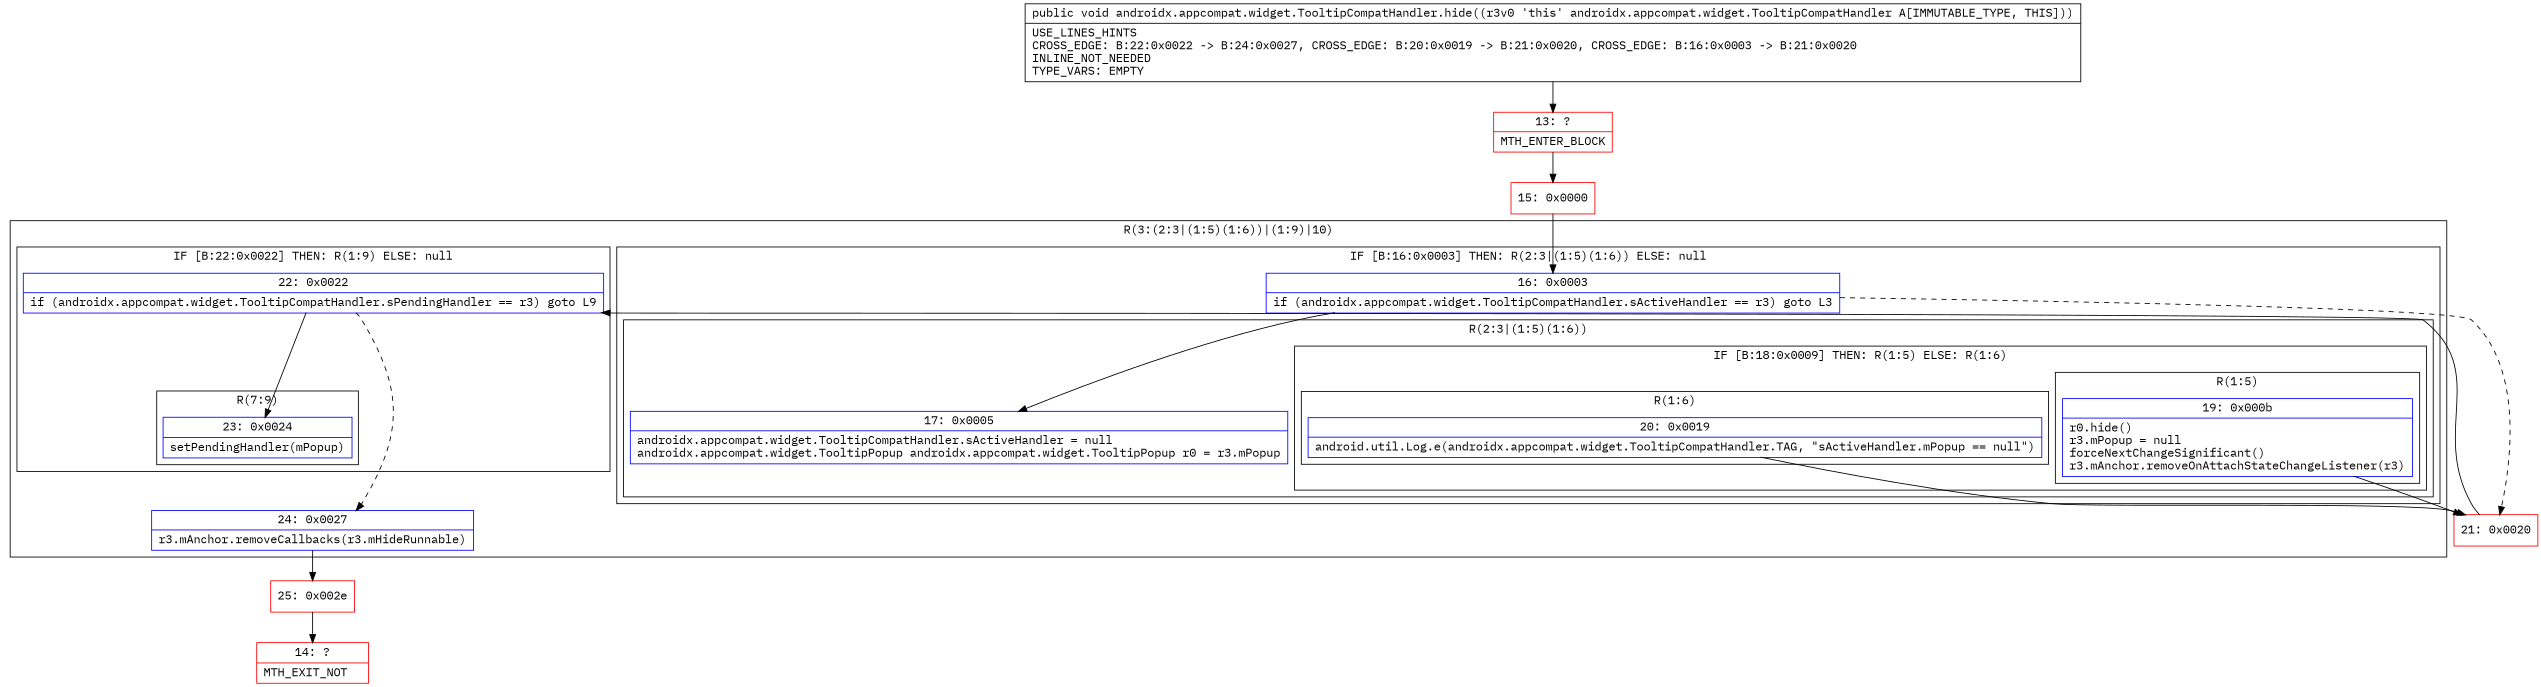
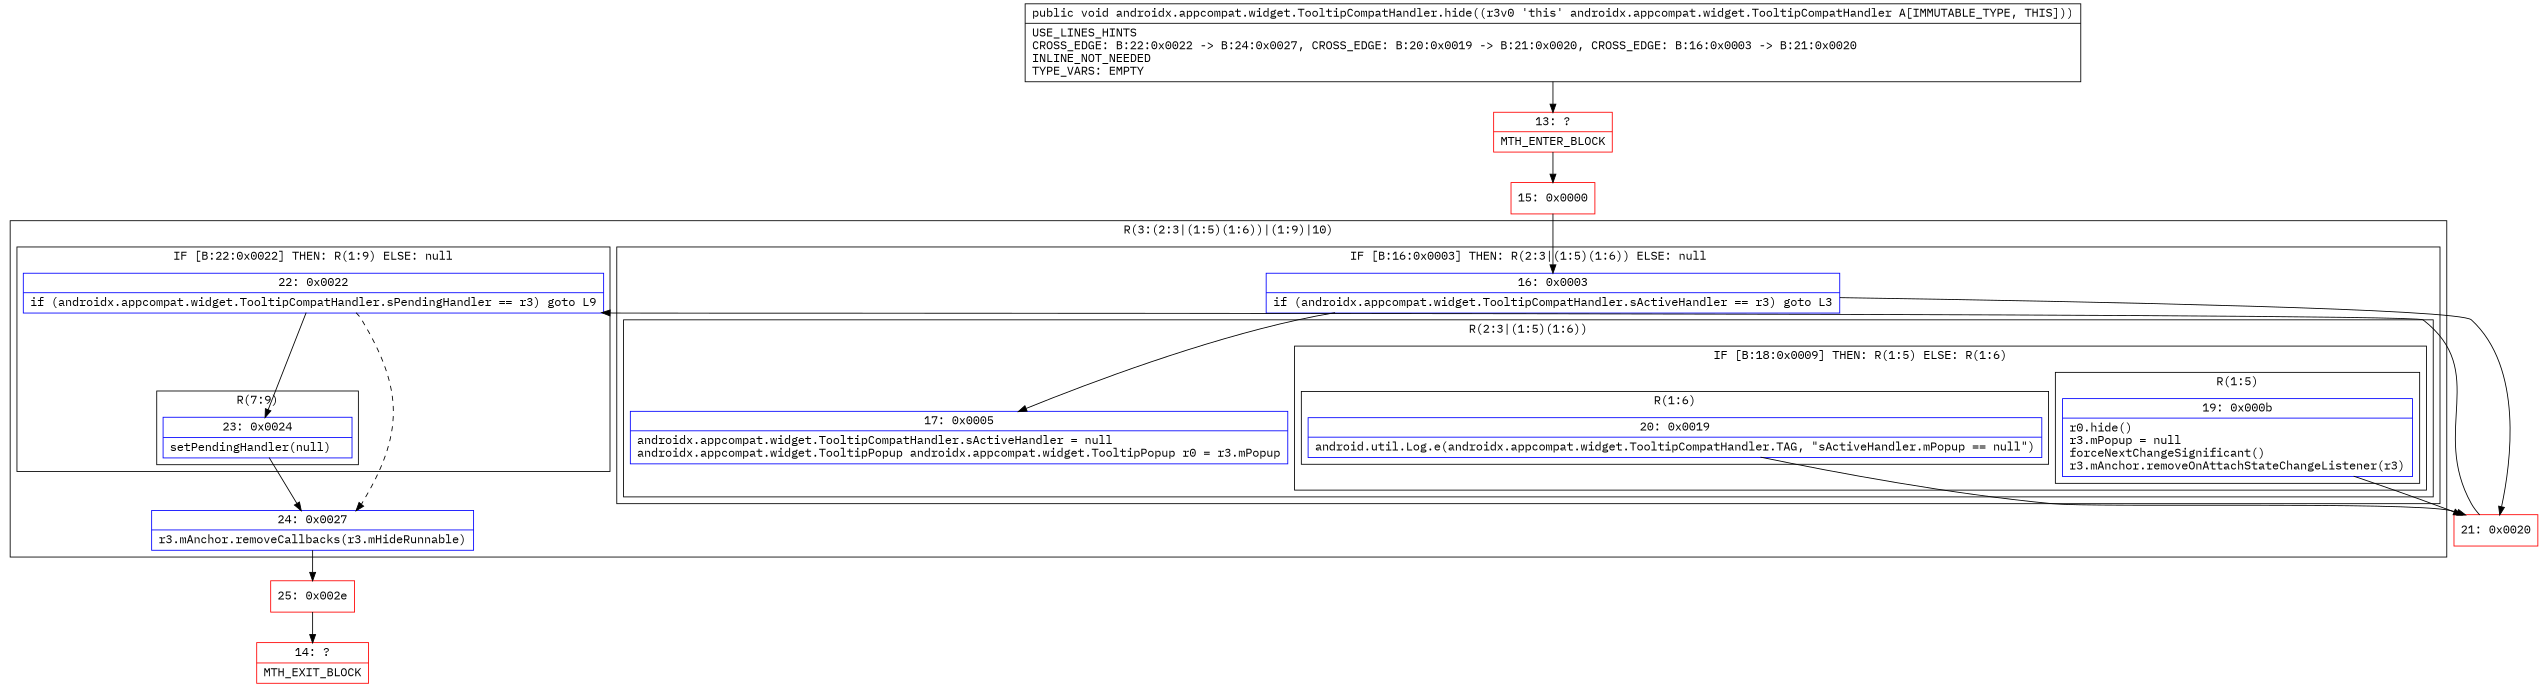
(2254, 306) -> (2254, 306)
(258, 447) -> (250, 447)
none -> (283, 480)
(306, 673) -> (313, 673)
